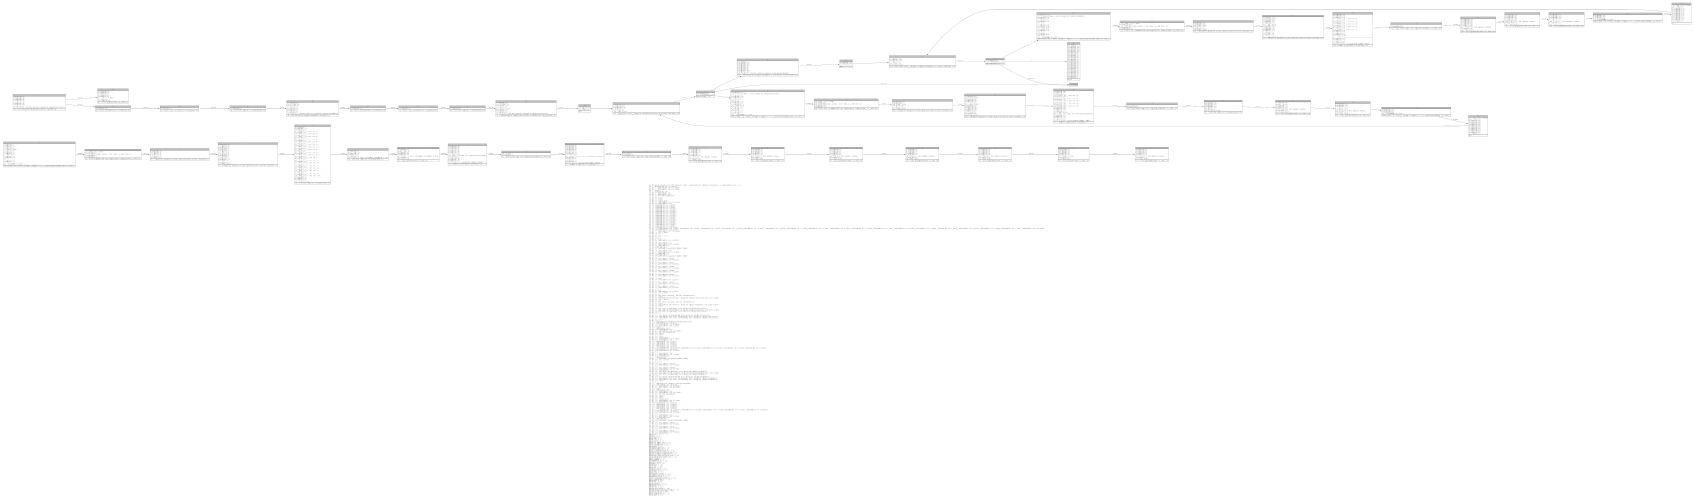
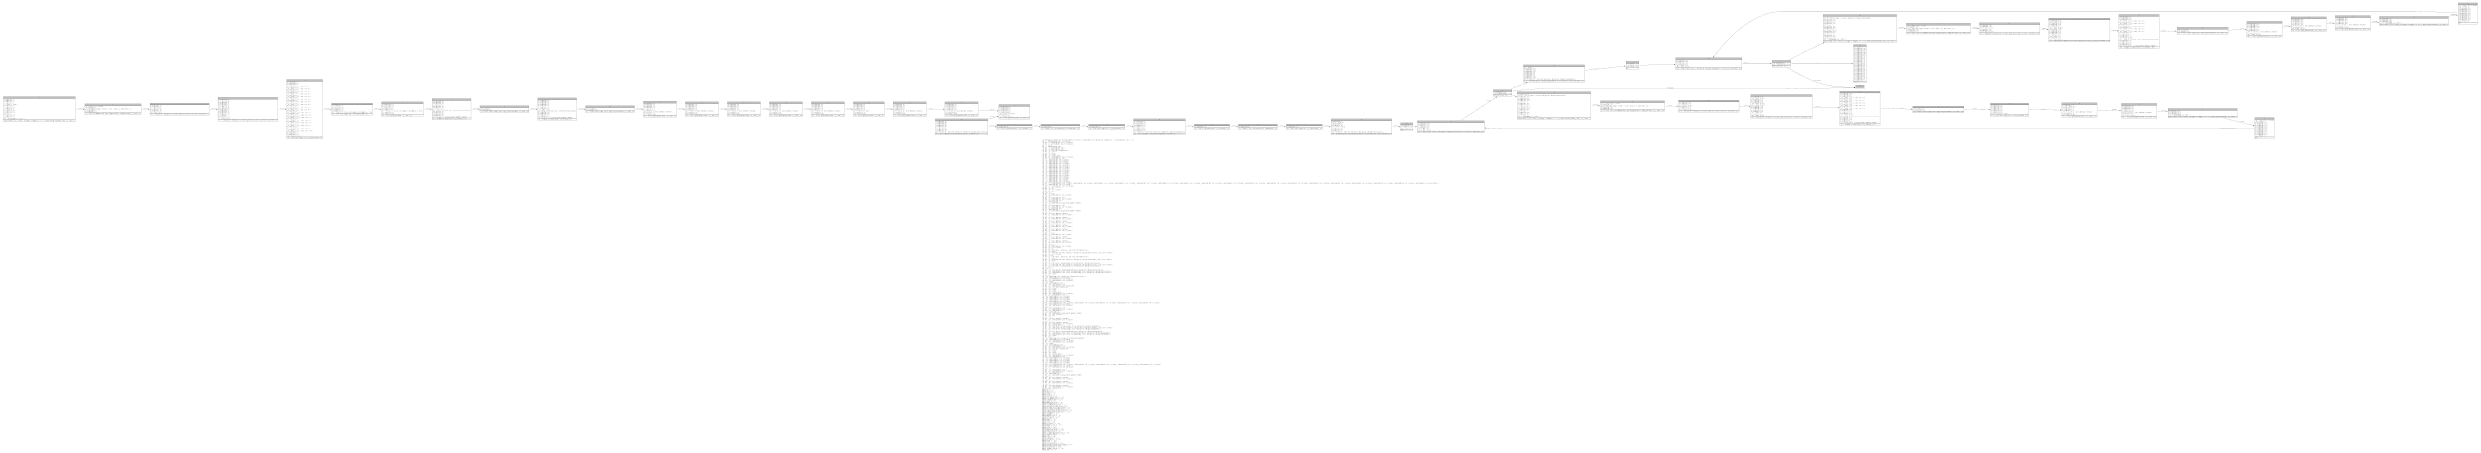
none -> (962, 109)
